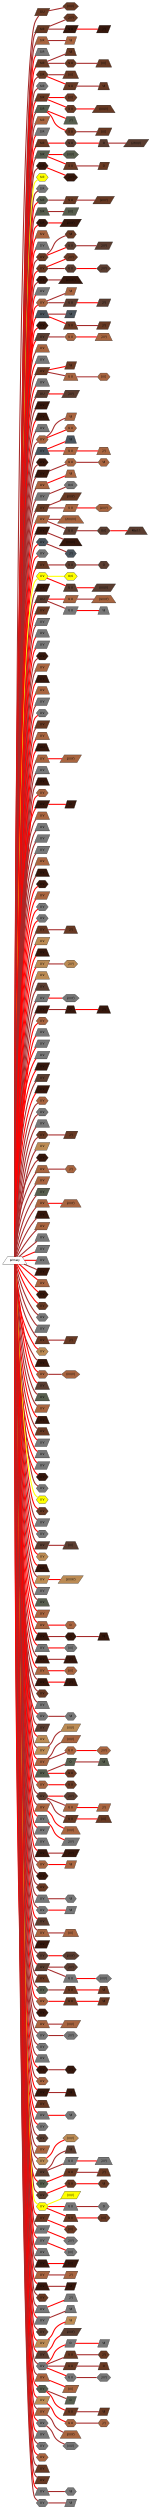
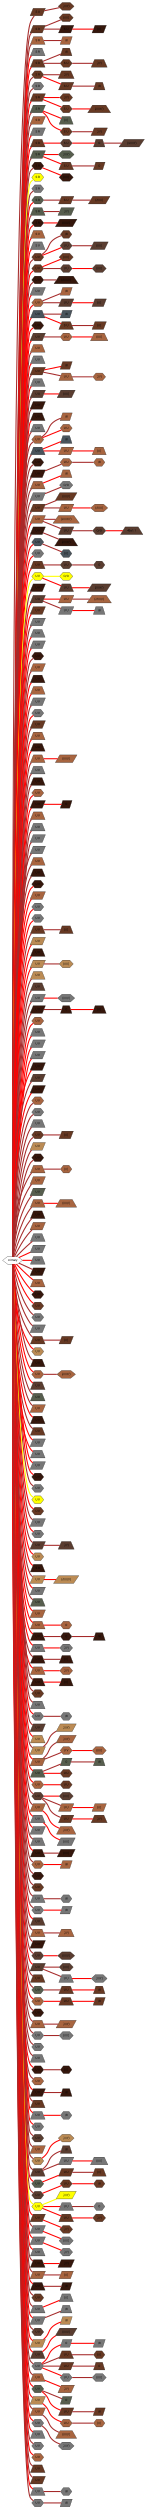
(15, 1260) -> (13, 1260)
